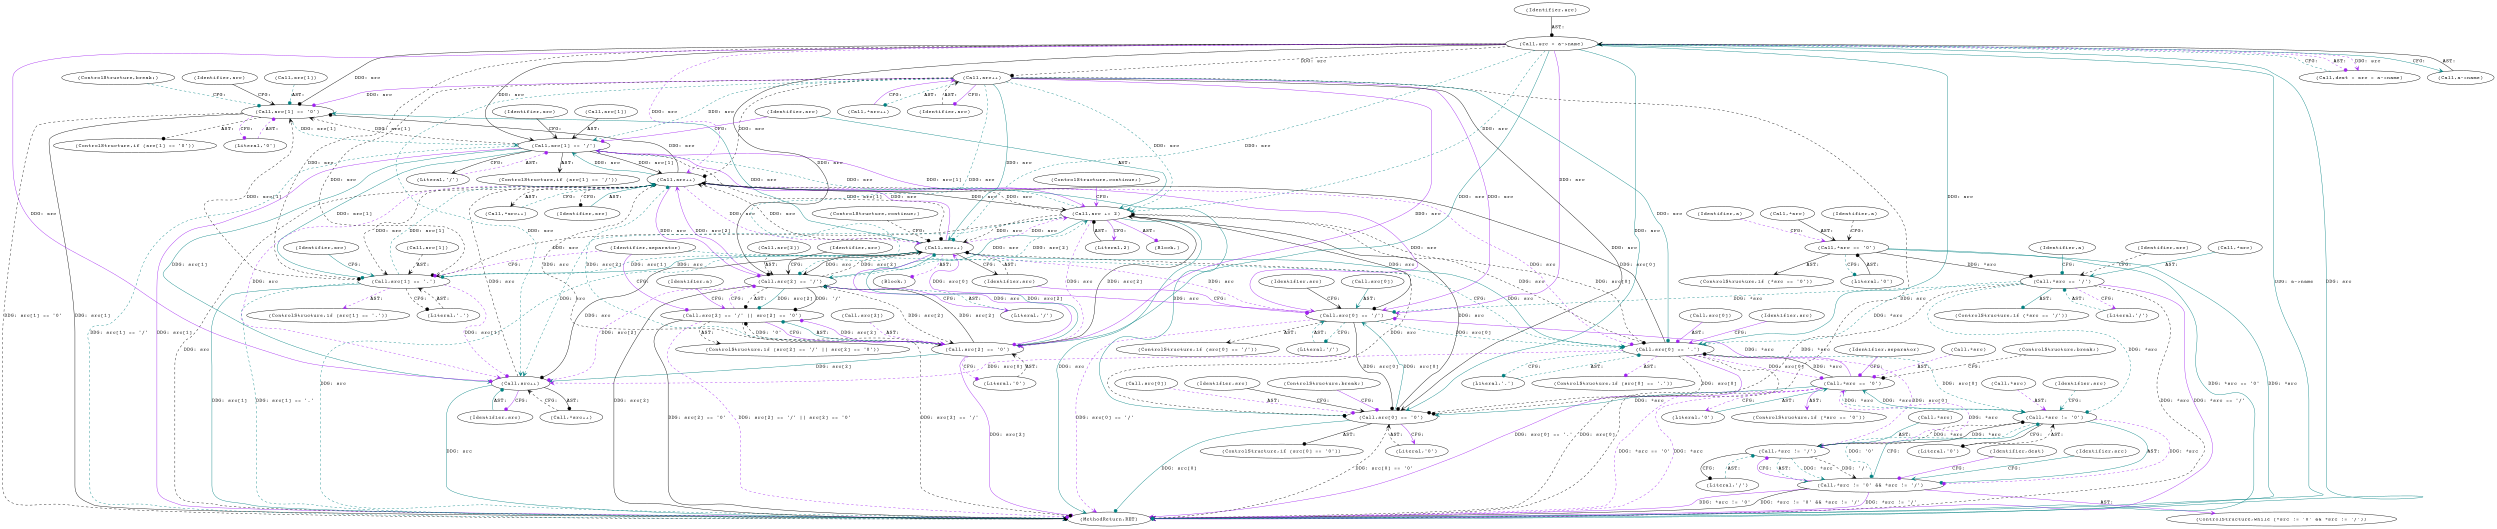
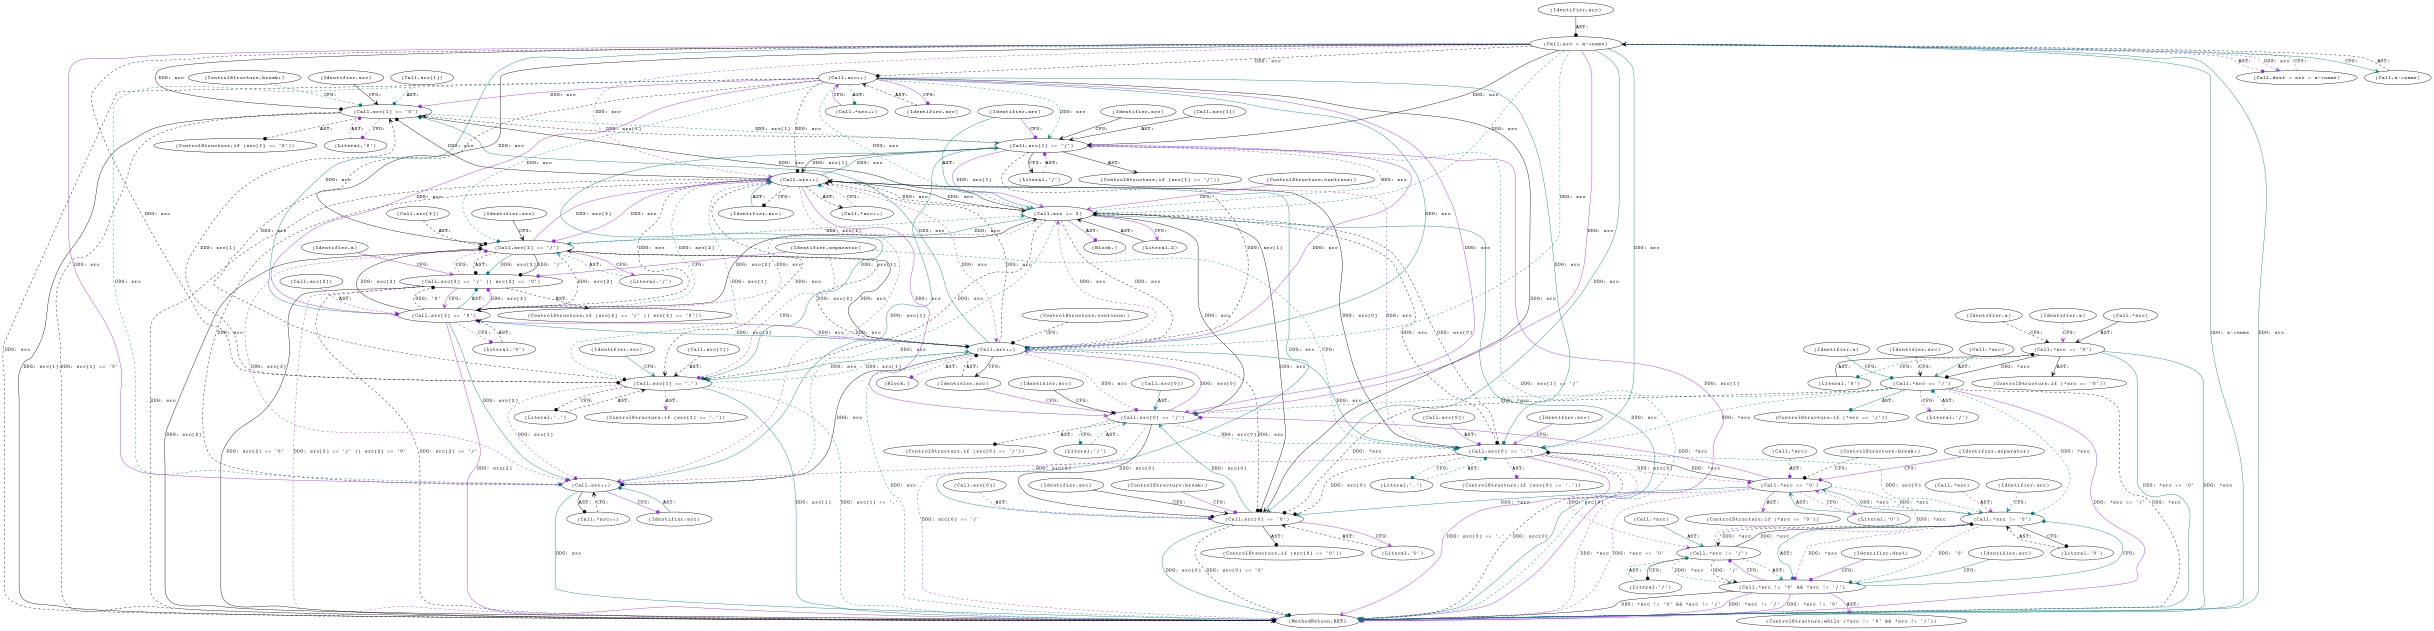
(2030, 46) -> (2009, 47)
none -> (742, 161)
(1095, 233) -> (1113, 231)
(1278, 332) -> (1058, 432)
(689, 507) -> (259, 609)
